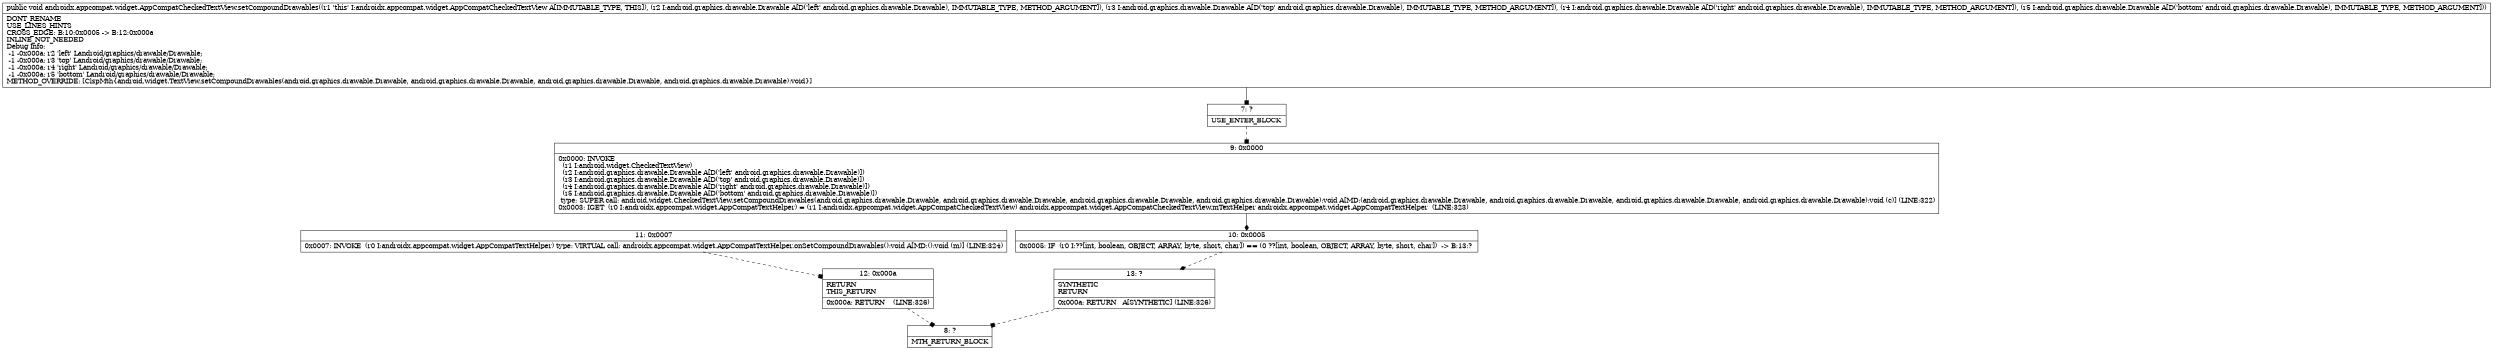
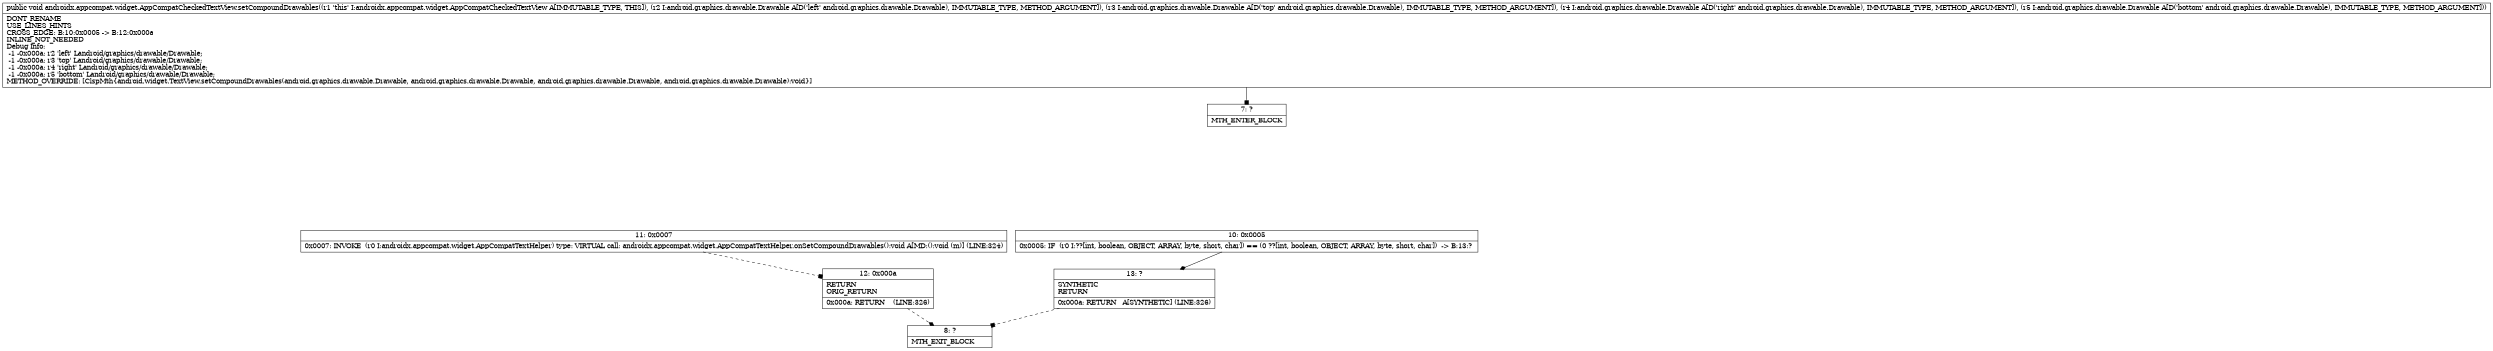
(1246, 121) -> (1247, 121)
(1247, 178) -> none
(1204, 260) -> (1204, 260)
(851, 292) -> (852, 292)
(919, 316) -> (919, 316)
(950, 342) -> (943, 342)
